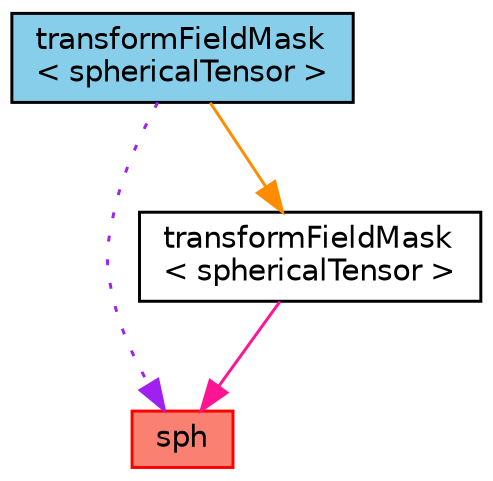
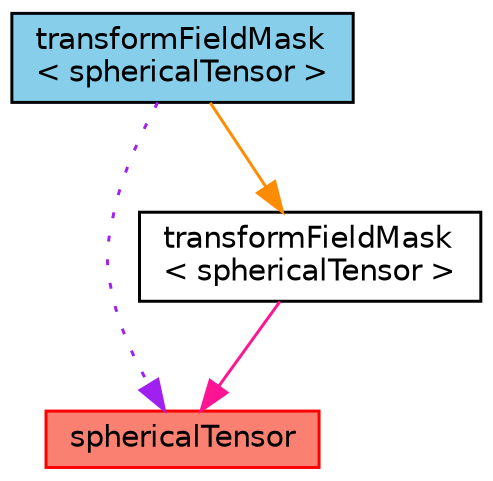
(183, 439) -> (183, 439)
